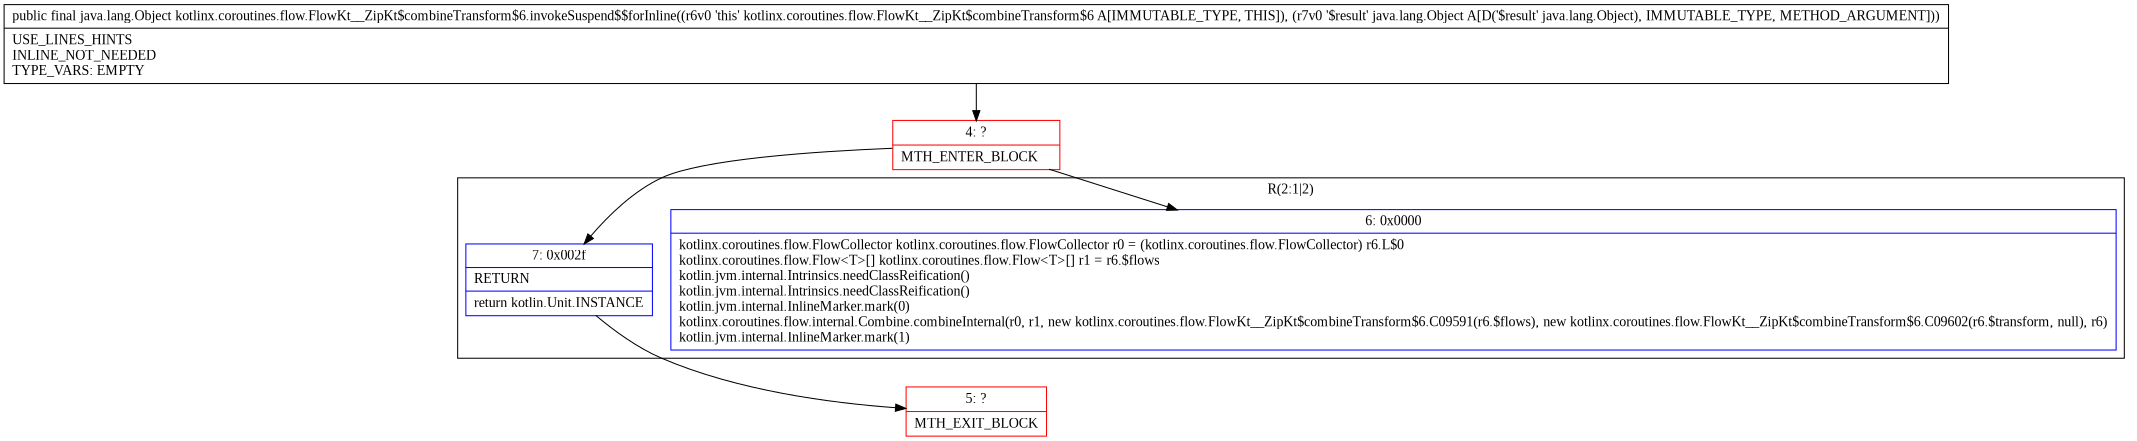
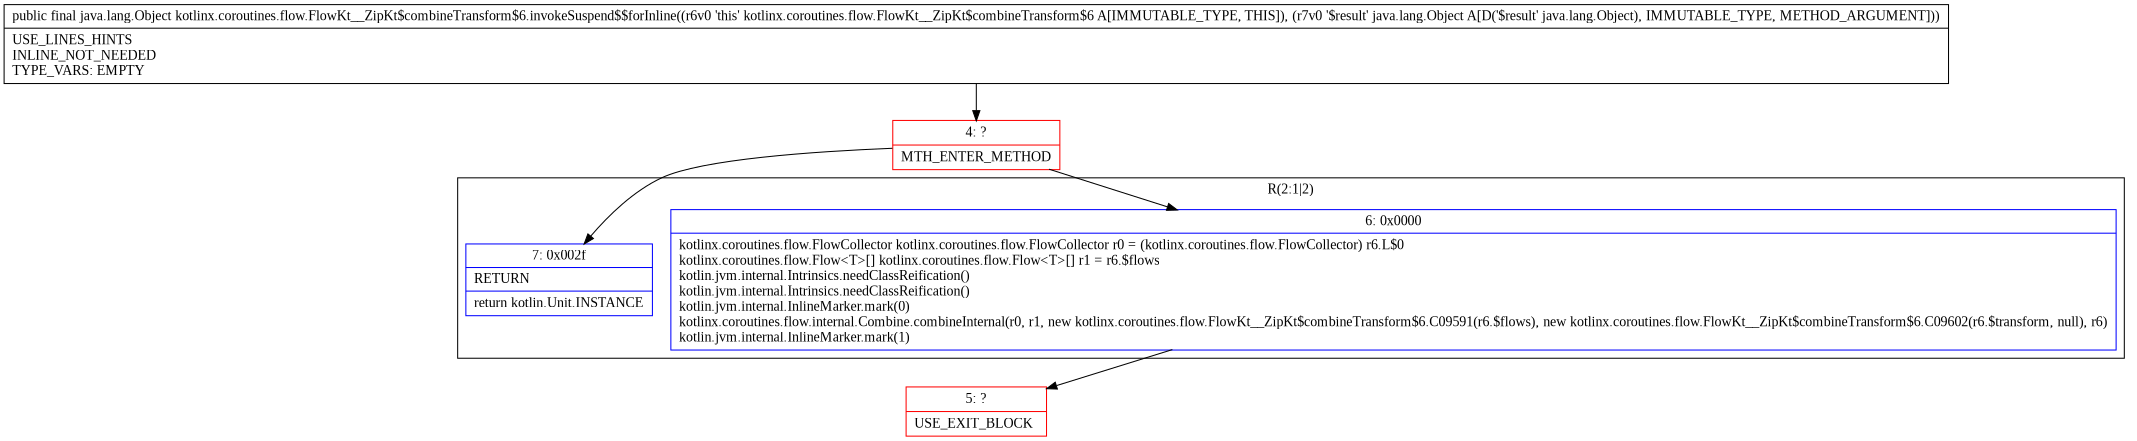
(970, 157) -> (976, 157)
(738, 383) -> (1115, 368)
(976, 423) -> (974, 423)
